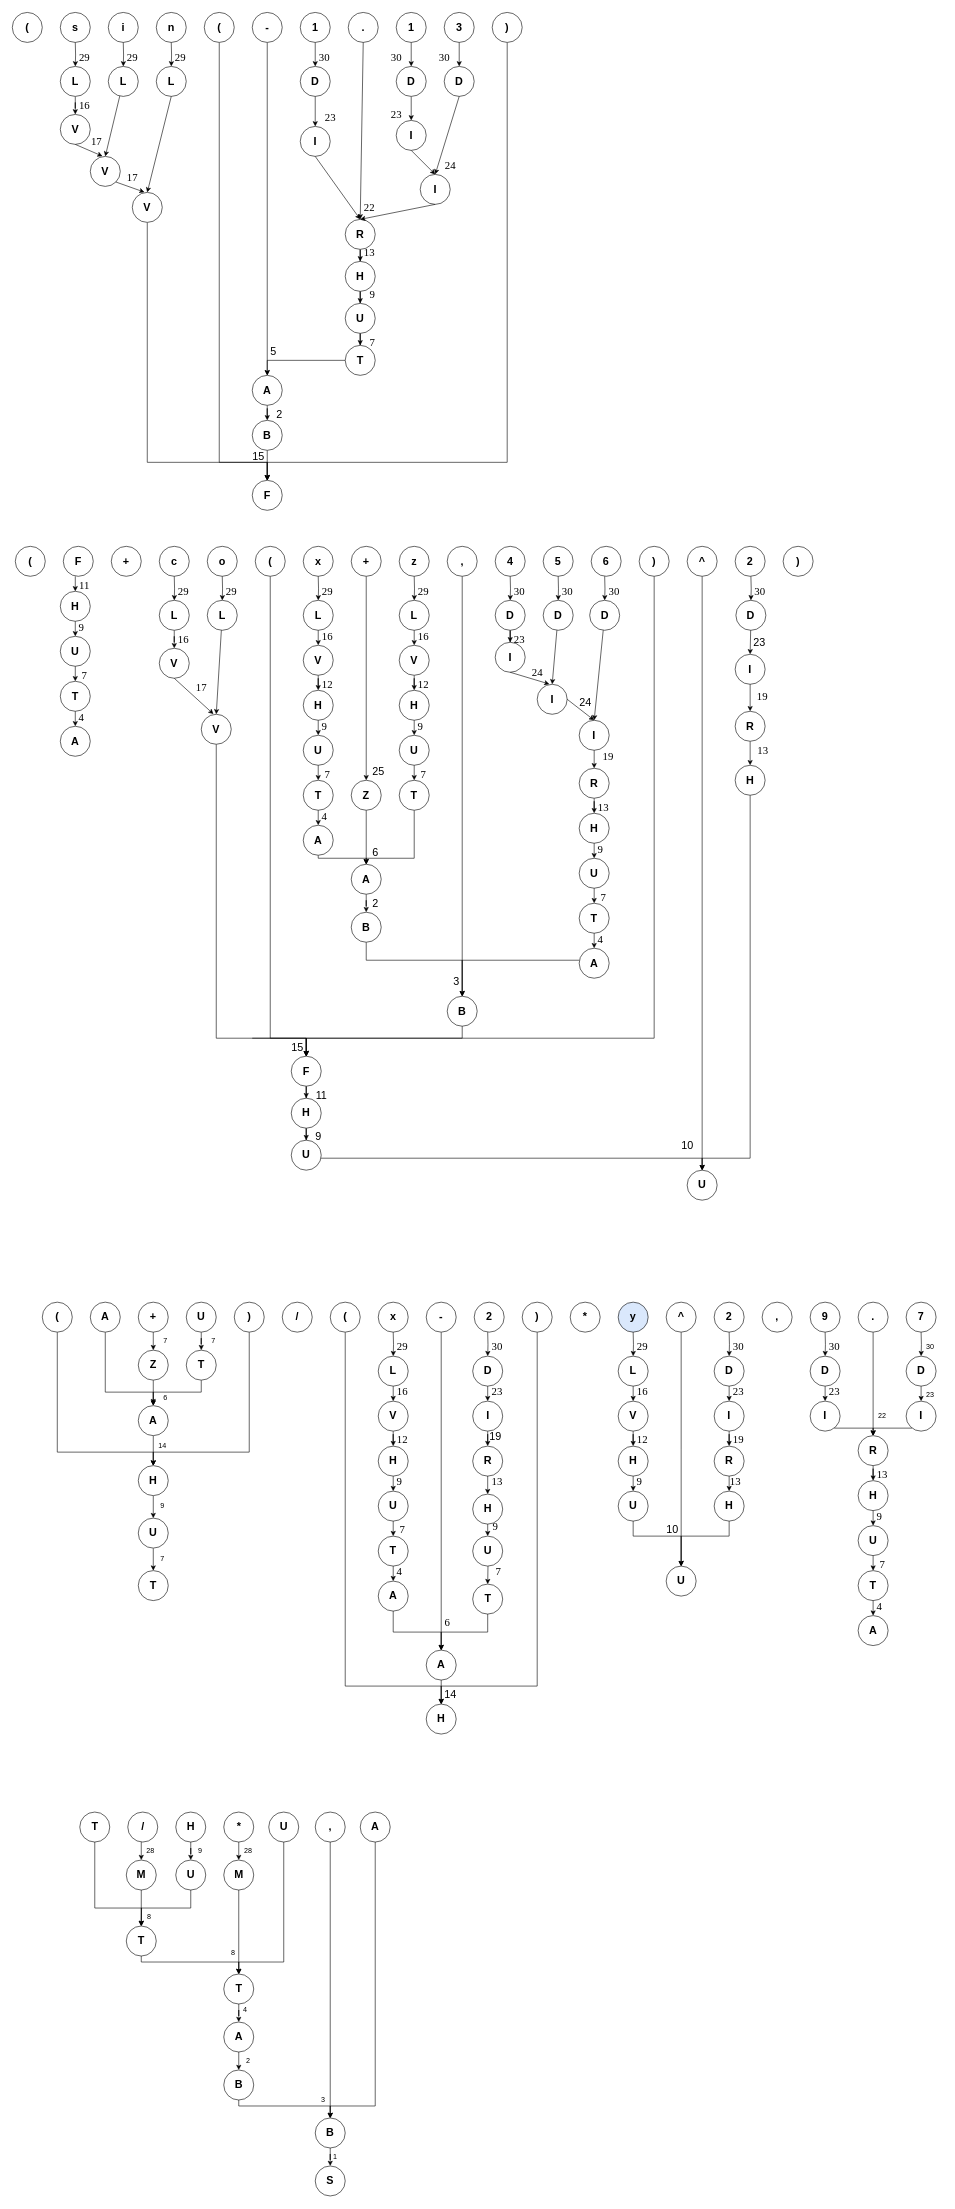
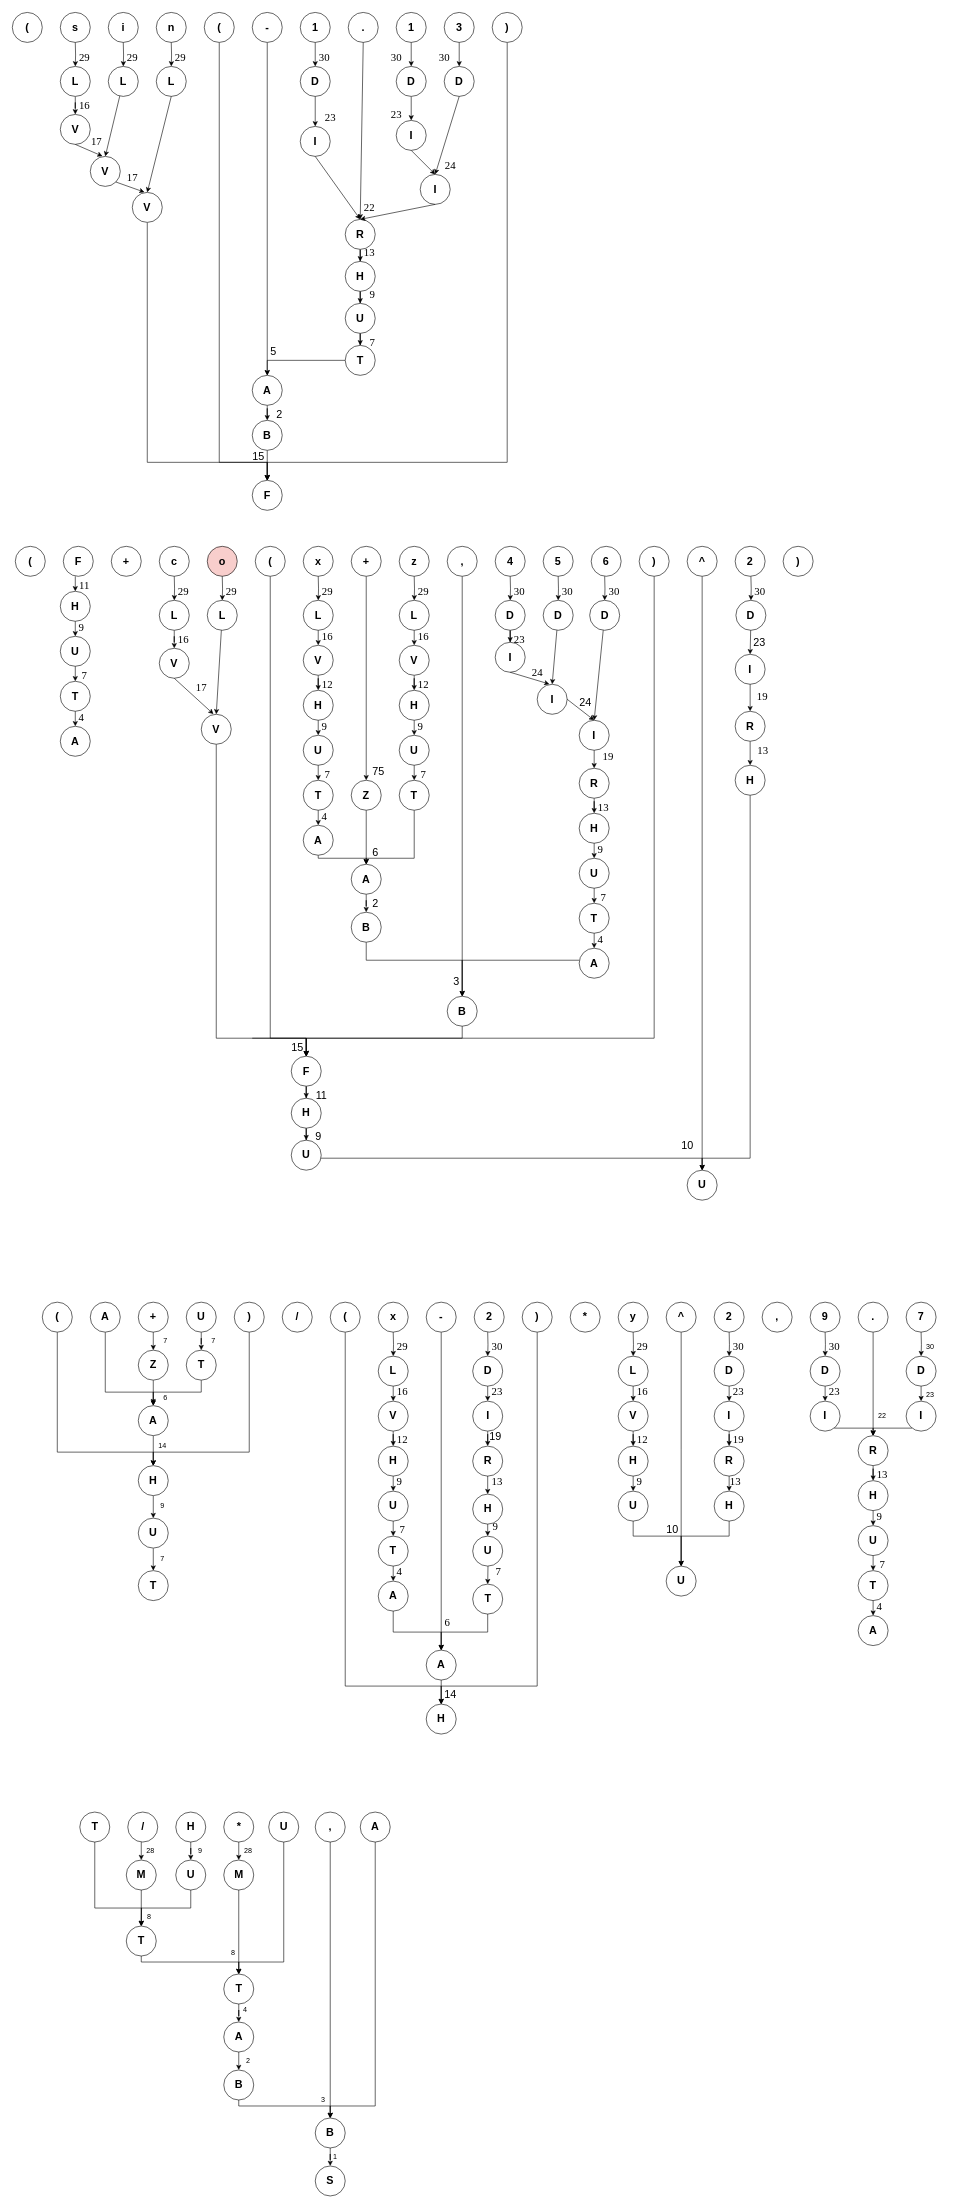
(222, 561) -> (222, 561)
(379, 771) -> (379, 771)
(633, 1317) -> (633, 1317)
